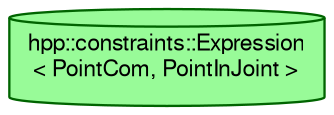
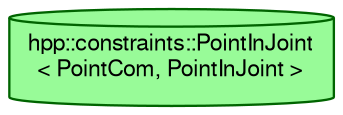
(167, 57) -> (172, 57)
